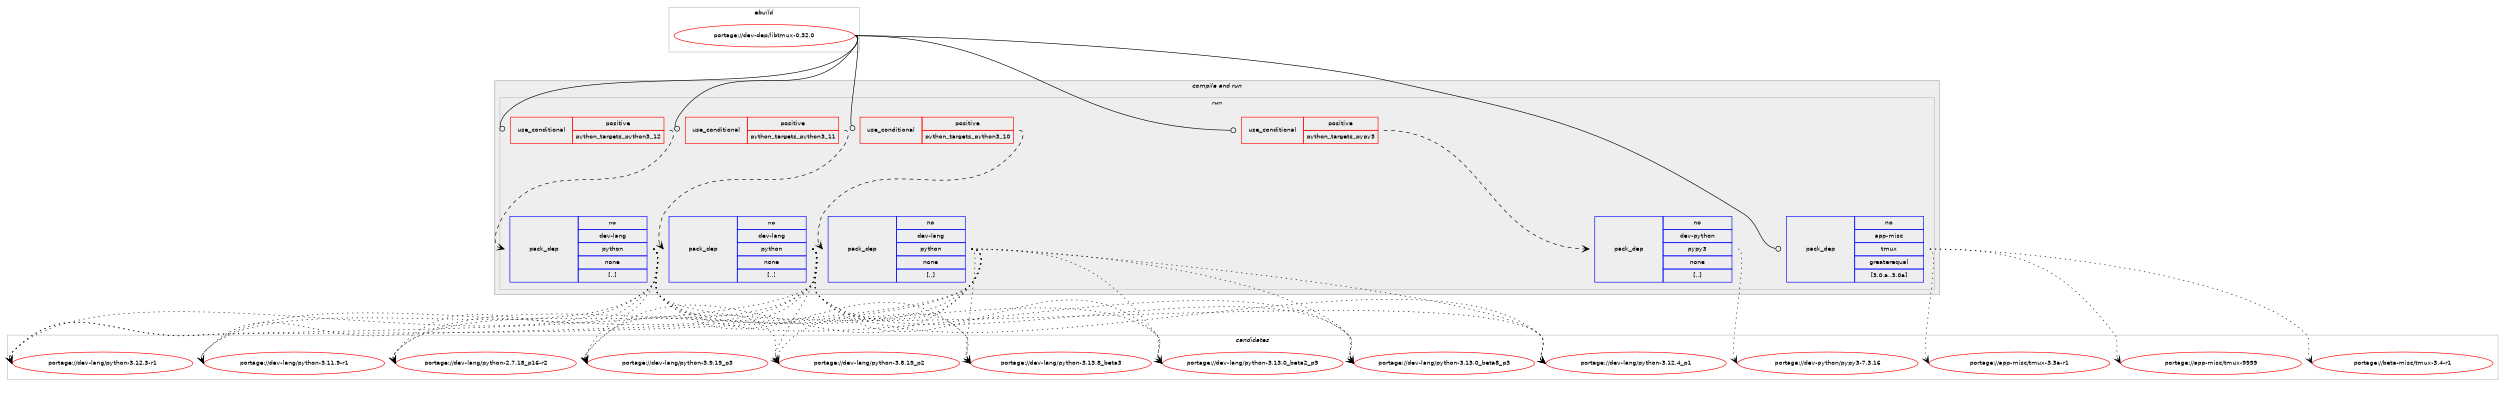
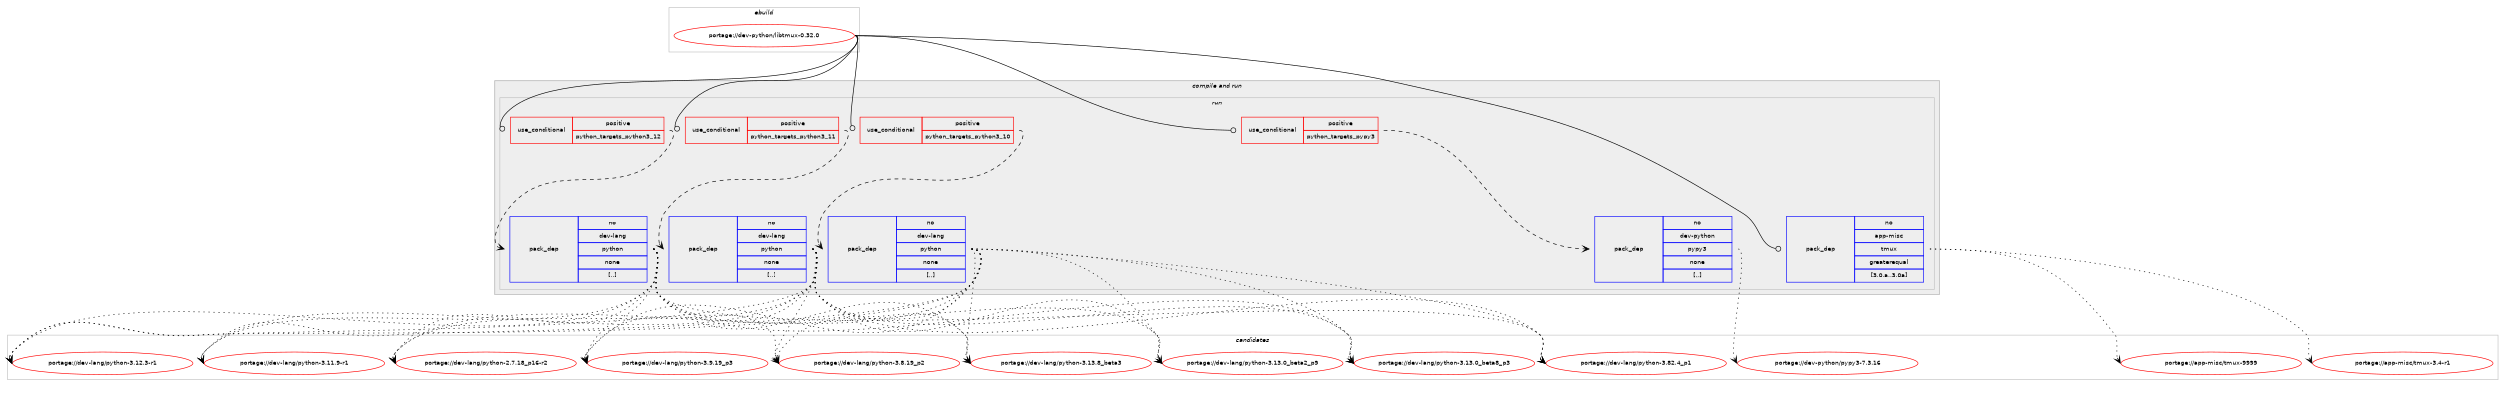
(764, 36) -> (764, 36)
(1636, 363) -> (1636, 363)
(2019, 363) -> none
(2403, 363) -> (2403, 363)
